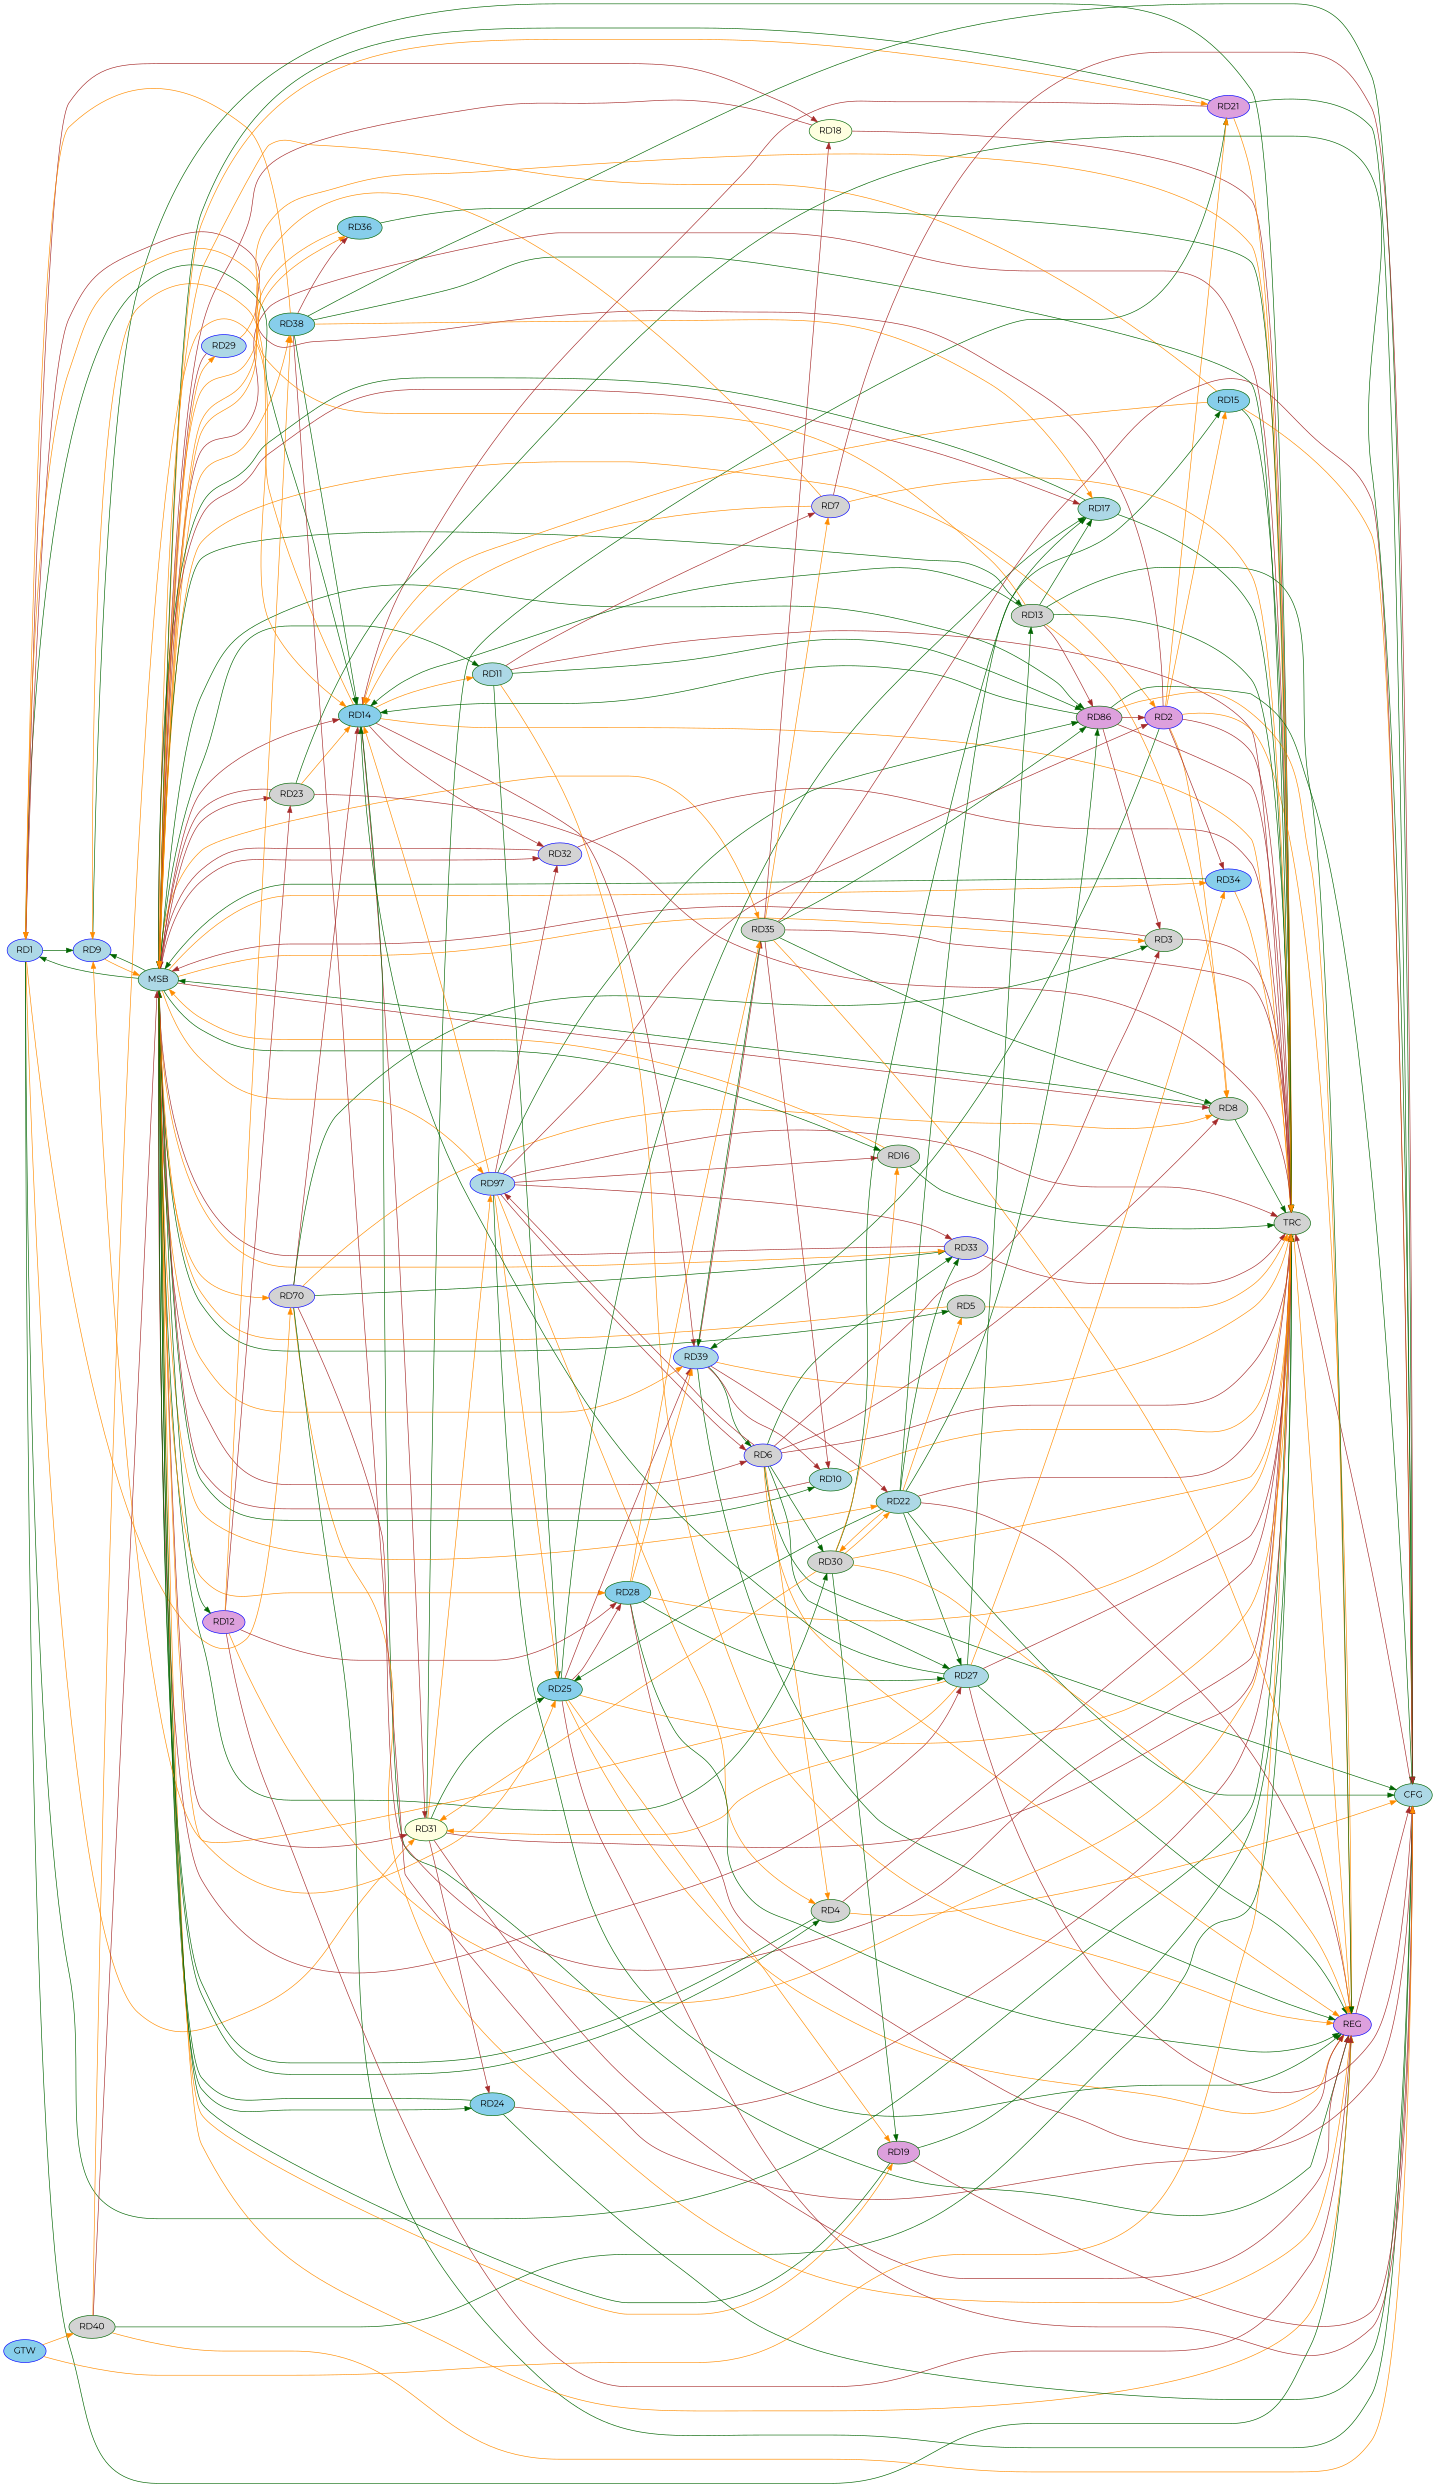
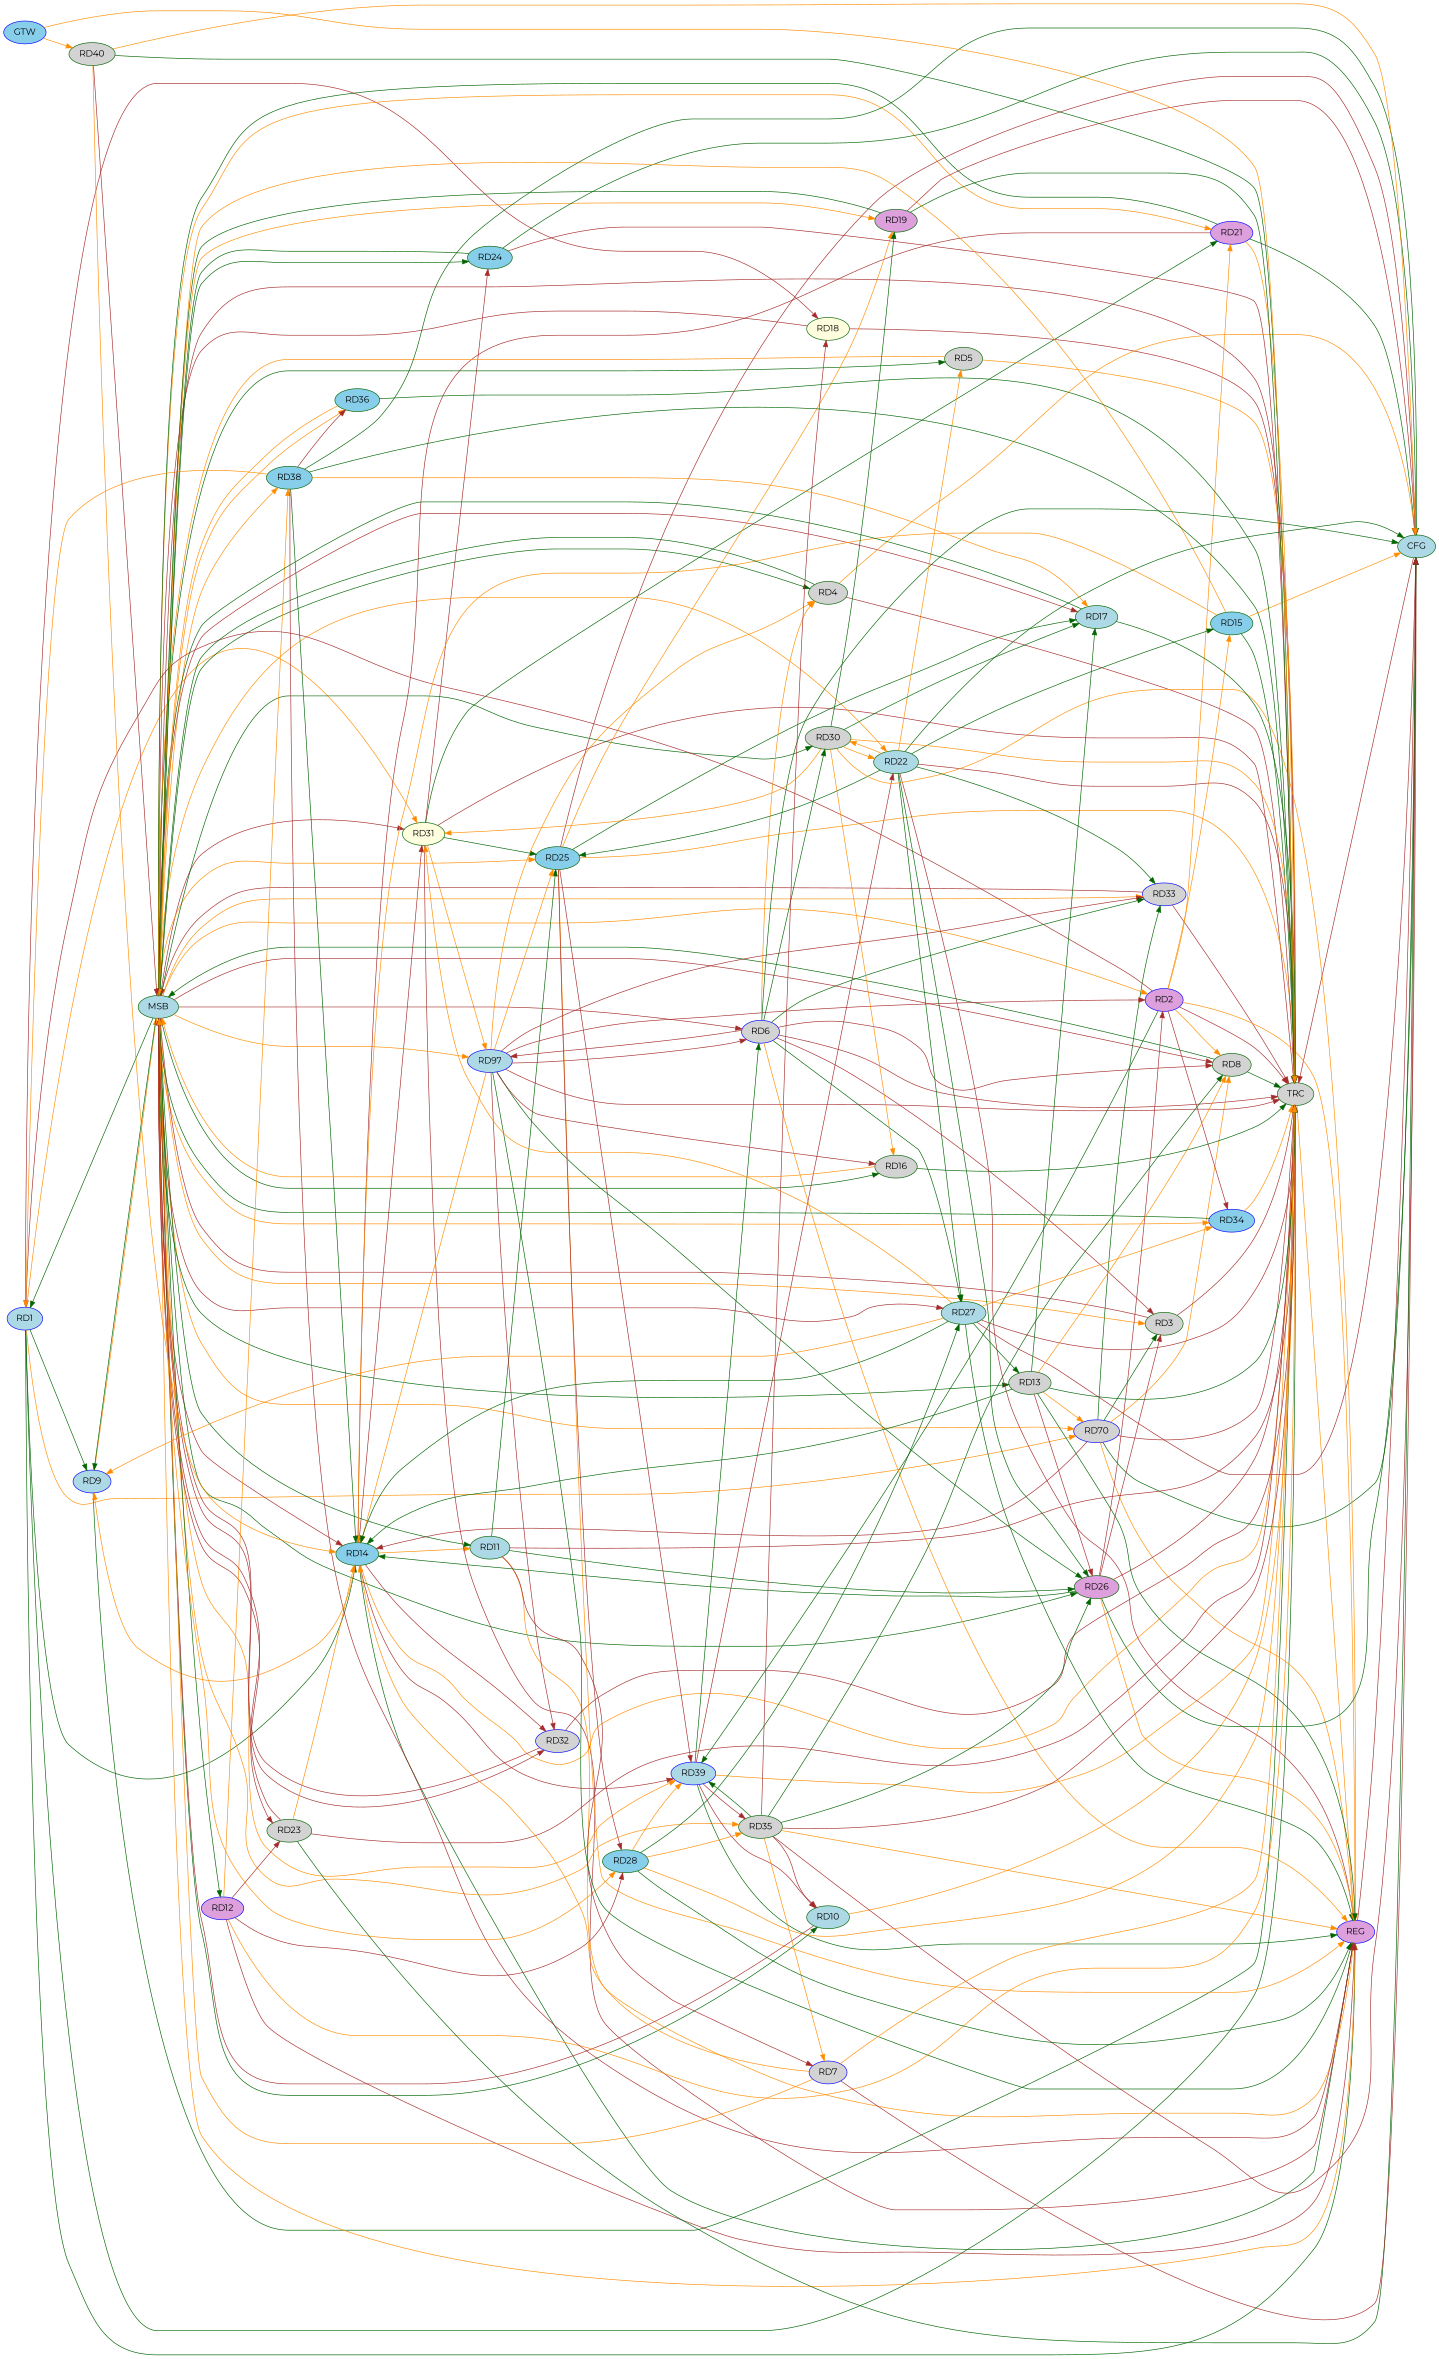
(224, 346) -> none
(273, 367) -> (1060, 1405)
(1099, 718) -> (1097, 1587)
(985, 2080) -> none
